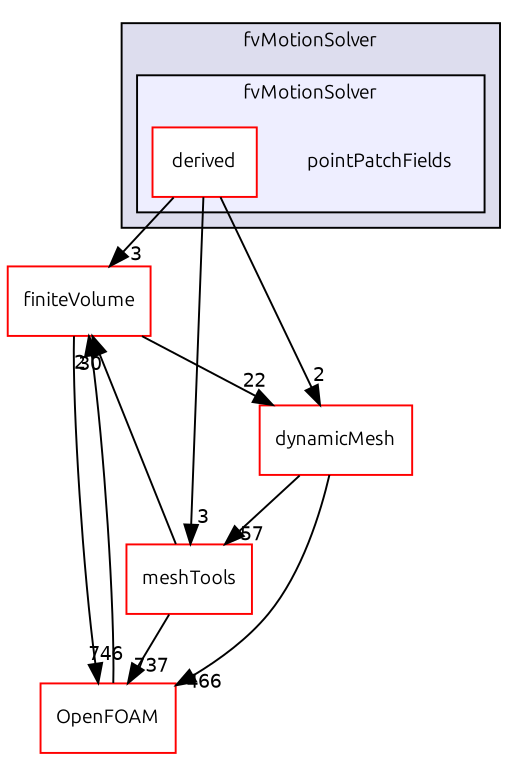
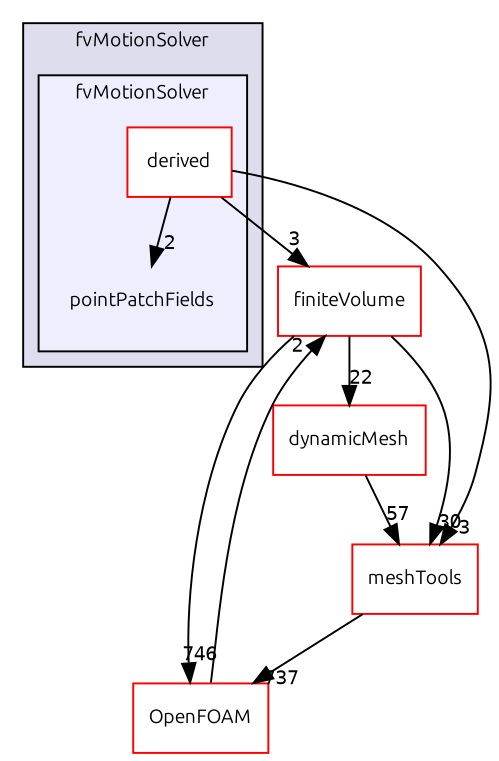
(266, 292) -> (164, 222)
(138, 449) -> (447, 423)
(284, 591) -> none
